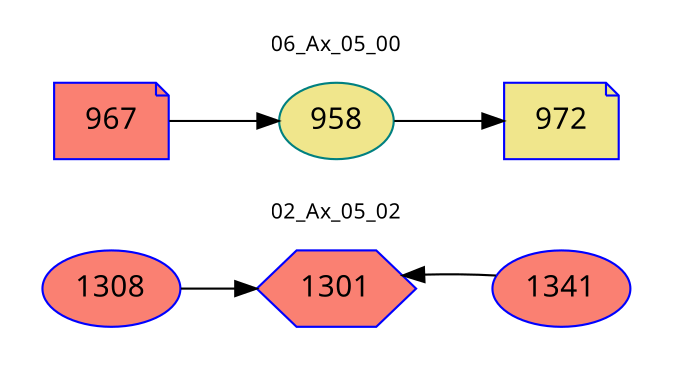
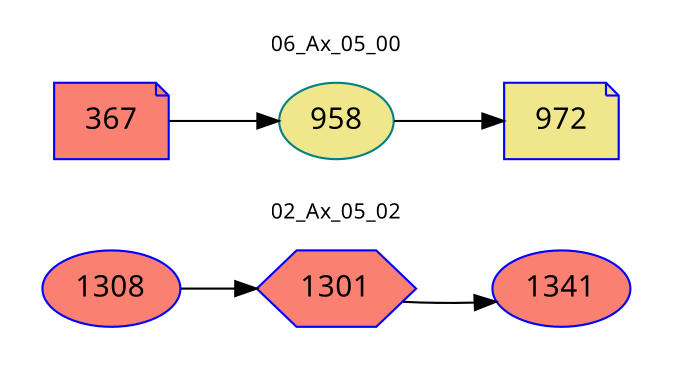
(111, 121) -> (111, 121)
(460, 274) -> (439, 303)
